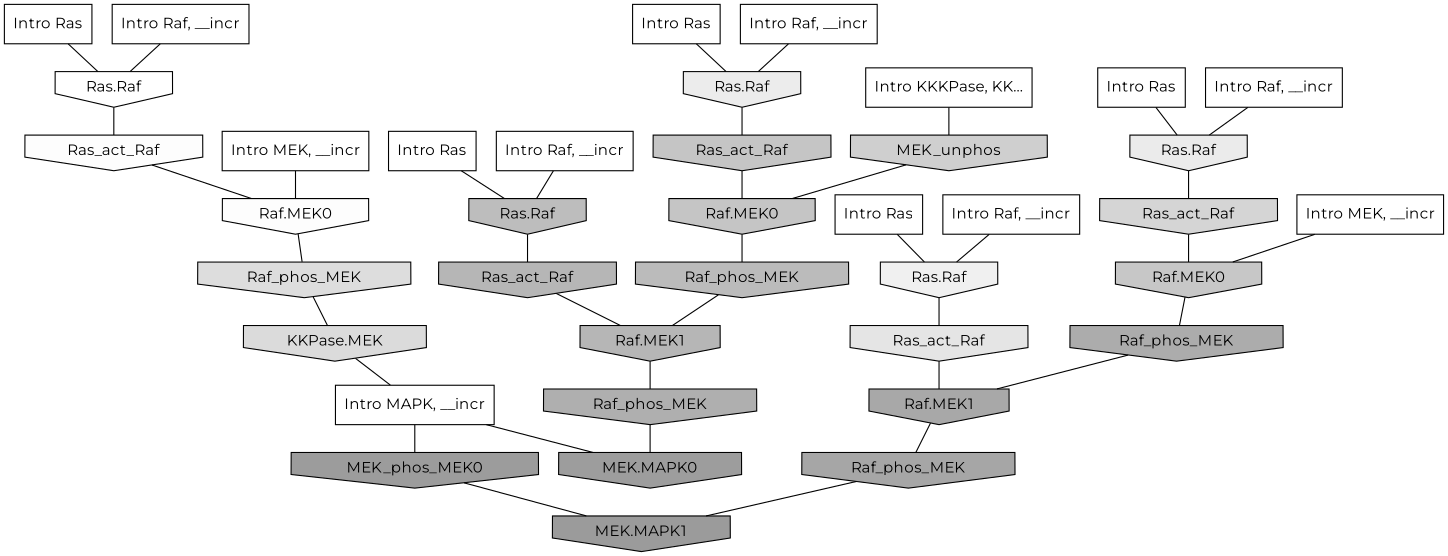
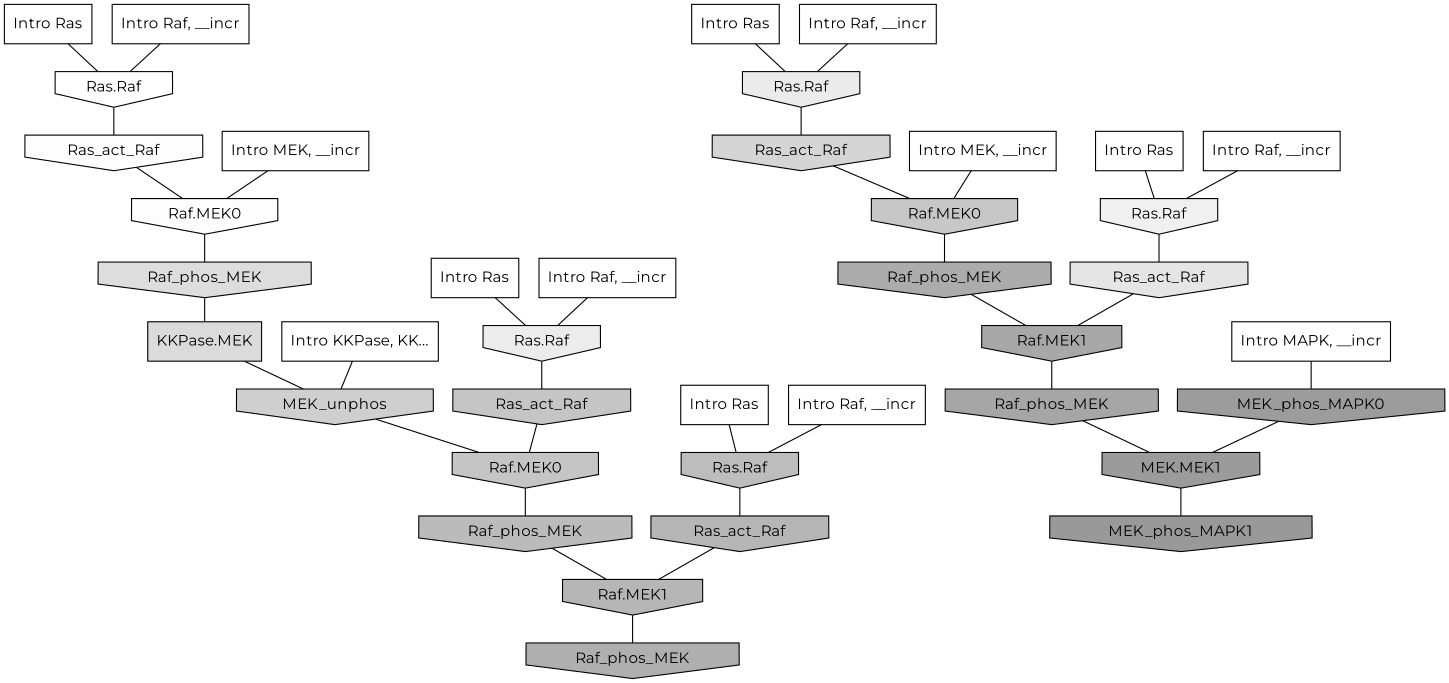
(949, 88) -> (360, 341)
(335, 341) -> (205, 341)
(373, 372) -> (274, 375)
(415, 468) -> (1311, 405)
(650, 468) -> none
(641, 532) -> (1181, 468)
none -> (1181, 532)
